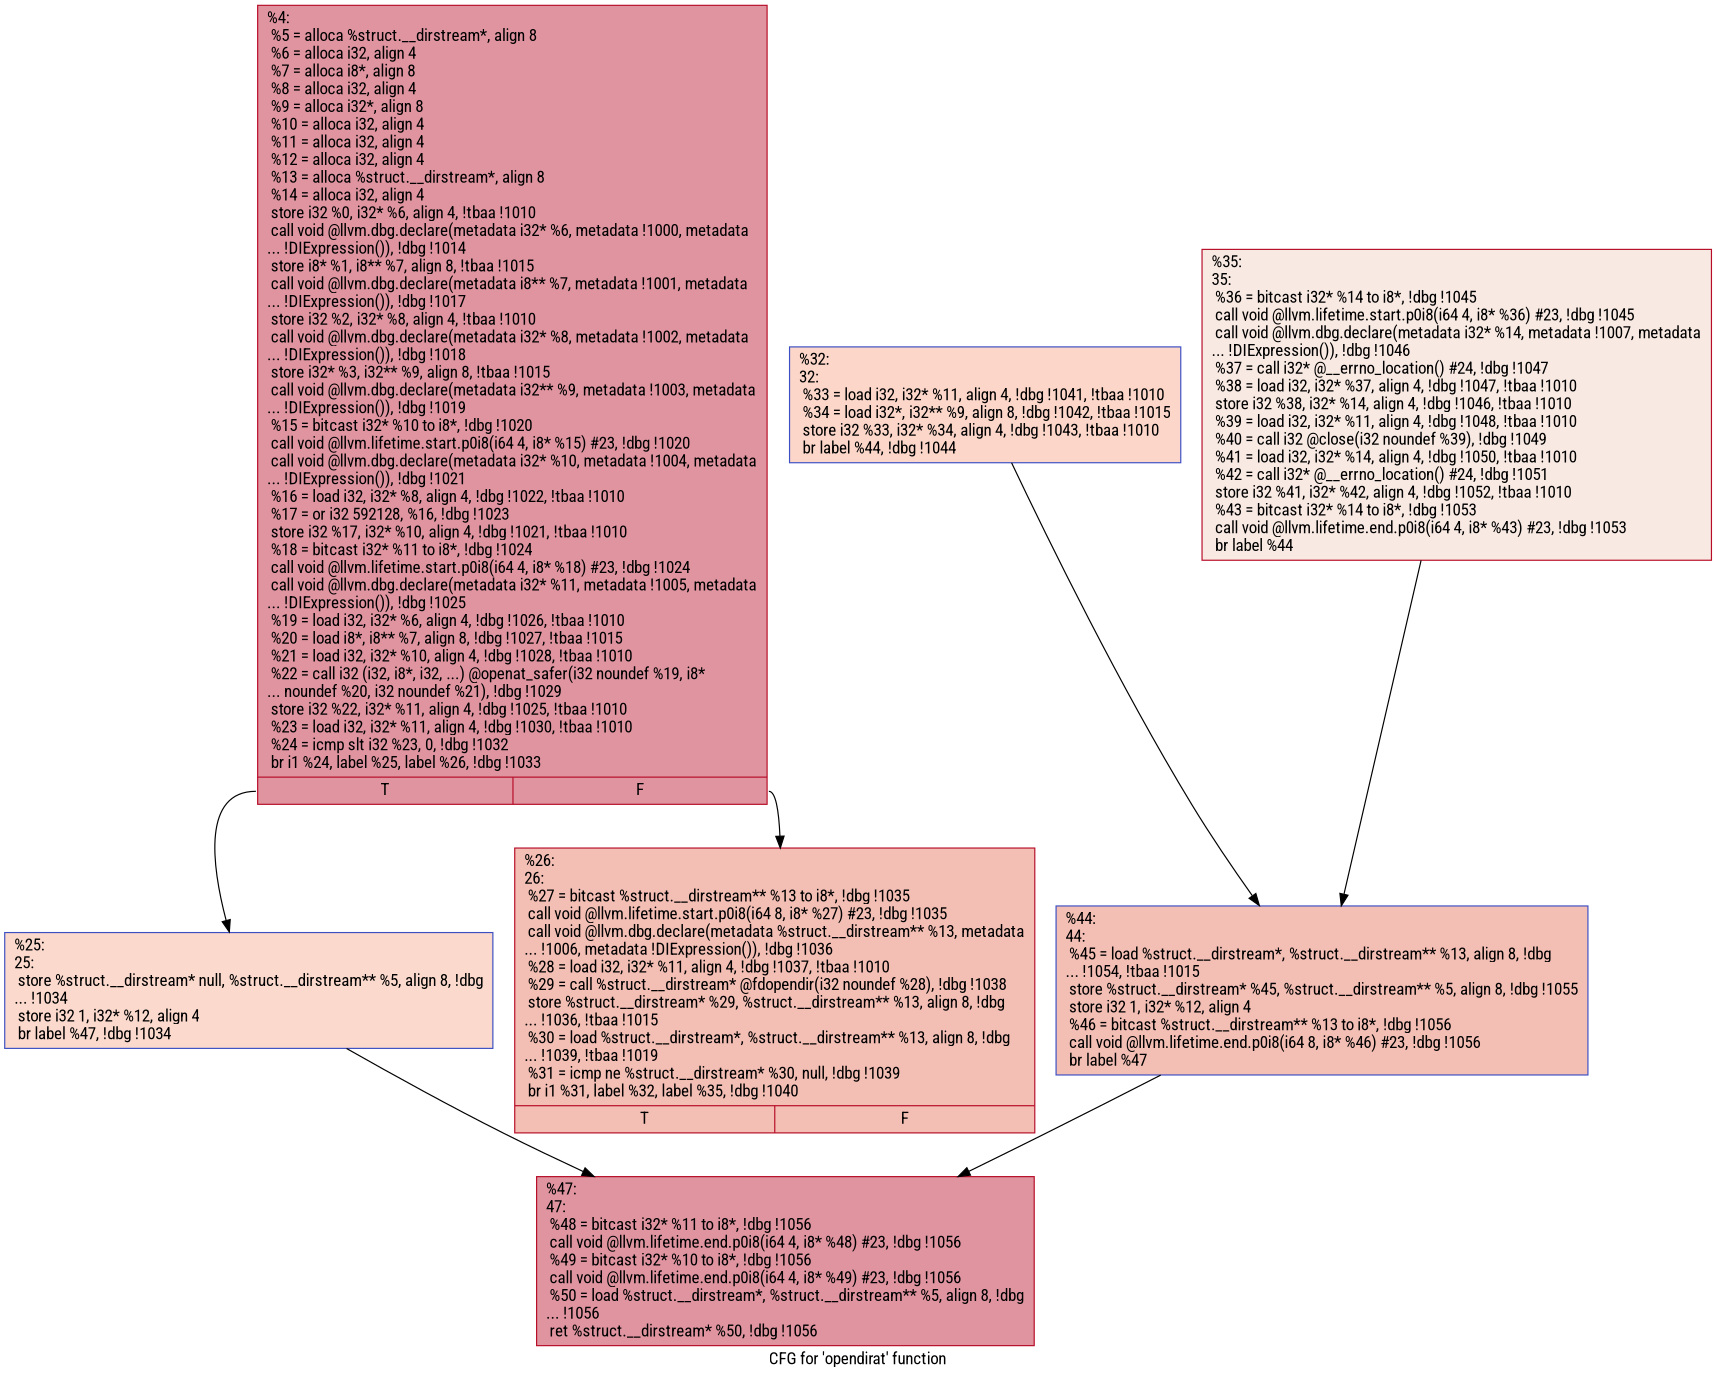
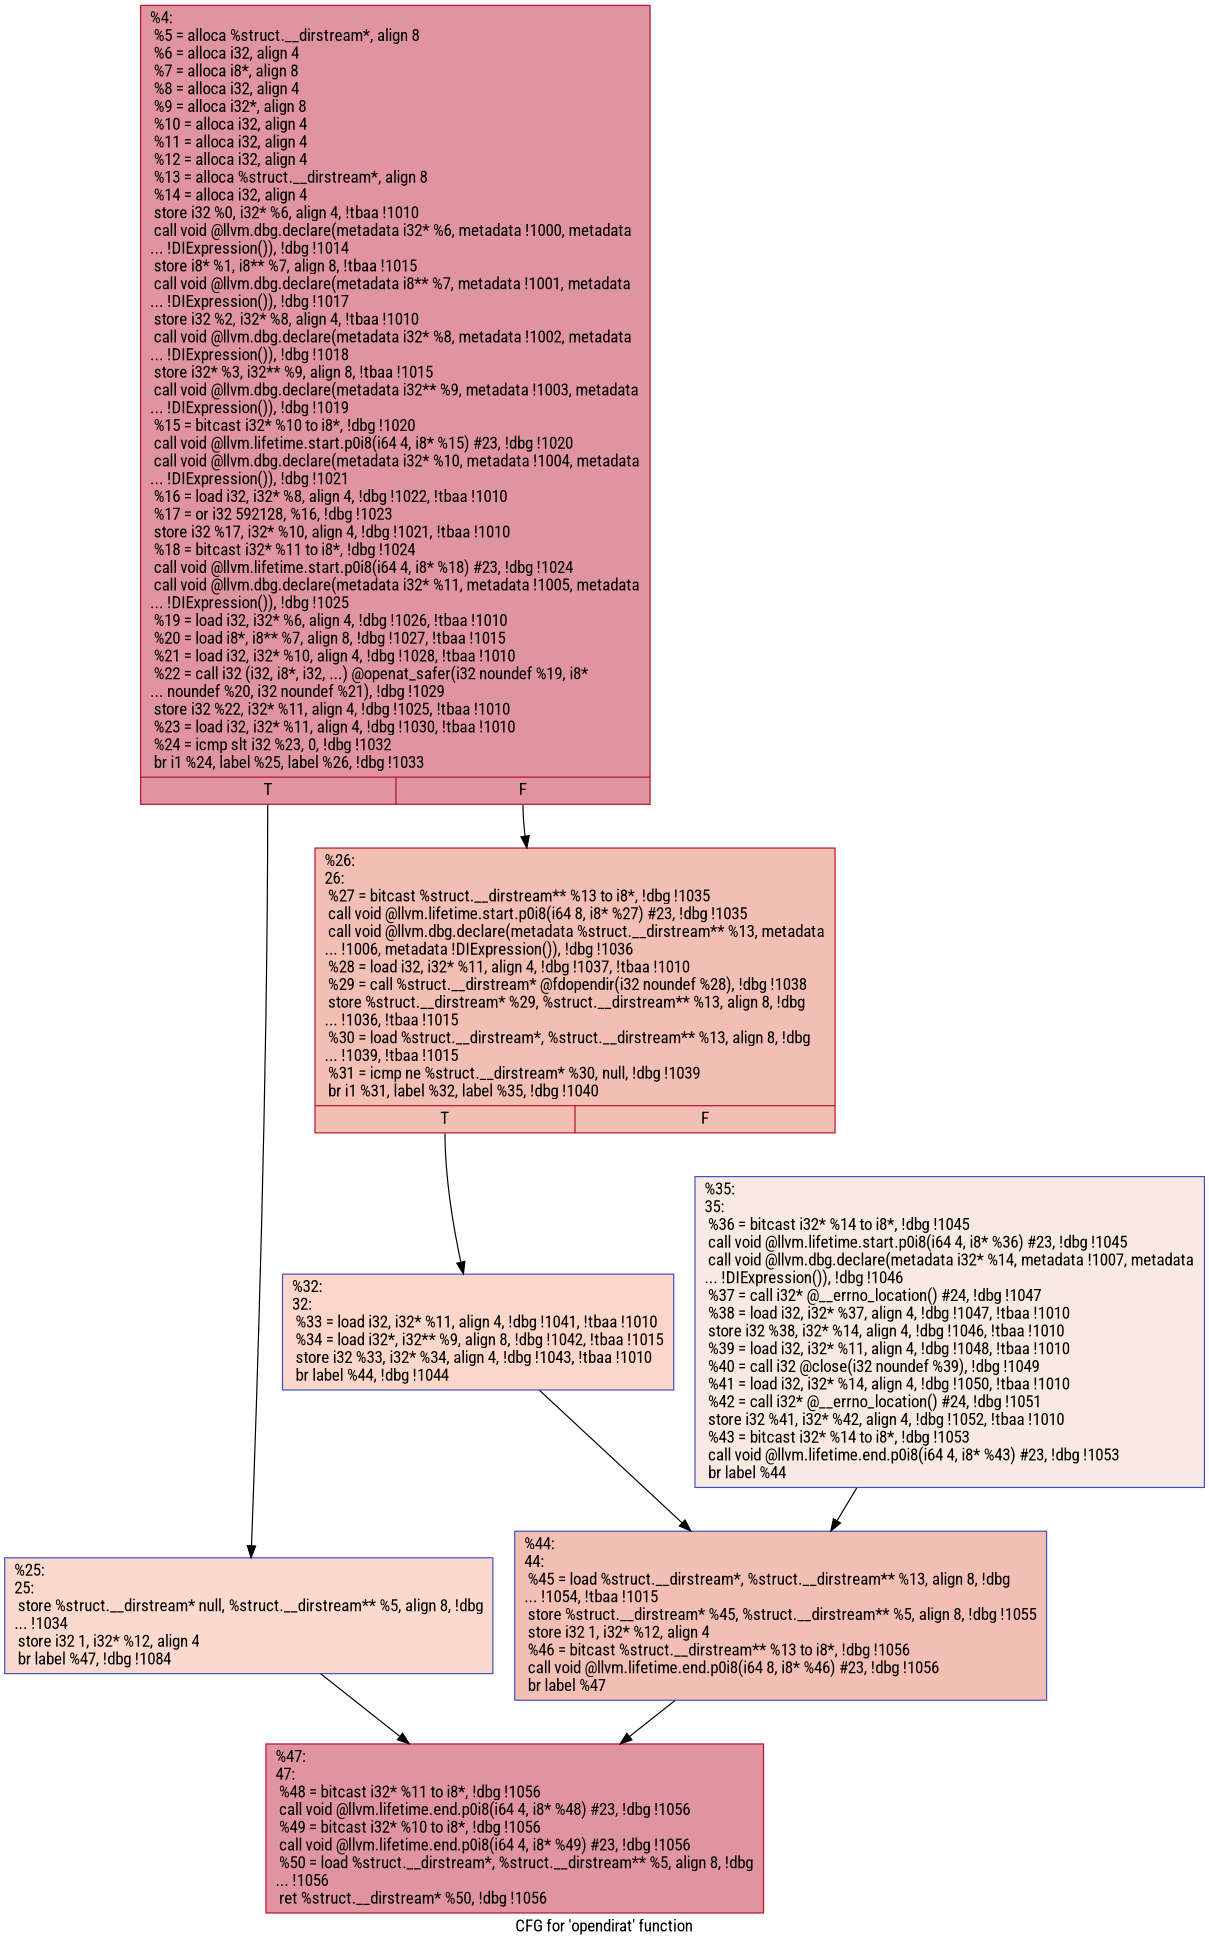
(1457, 405) -> (950, 1332)
(93, 1034) -> (93, 1659)
(592, 1056) -> (392, 1056)
none -> (450, 1198)
